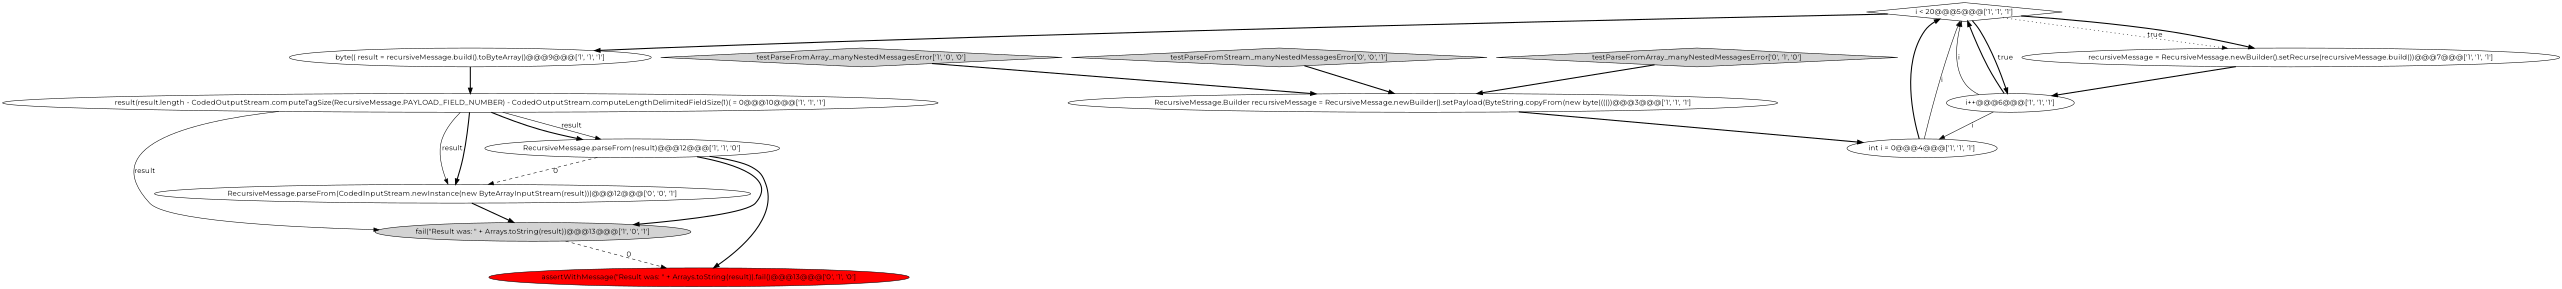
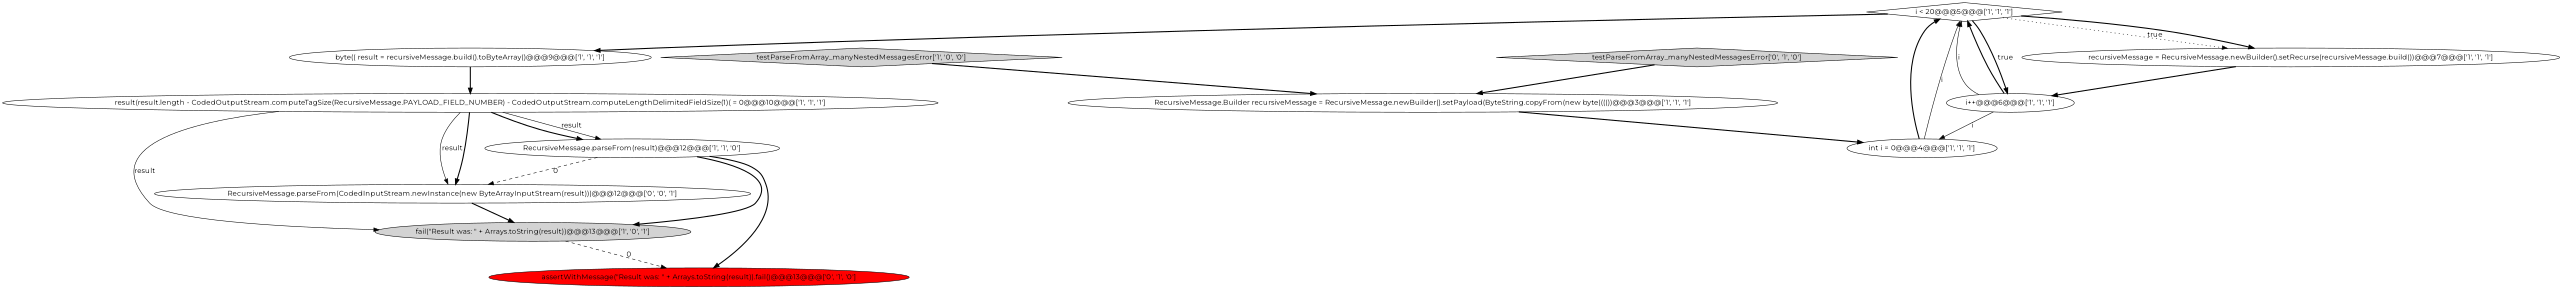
(1279, 57) -> none
